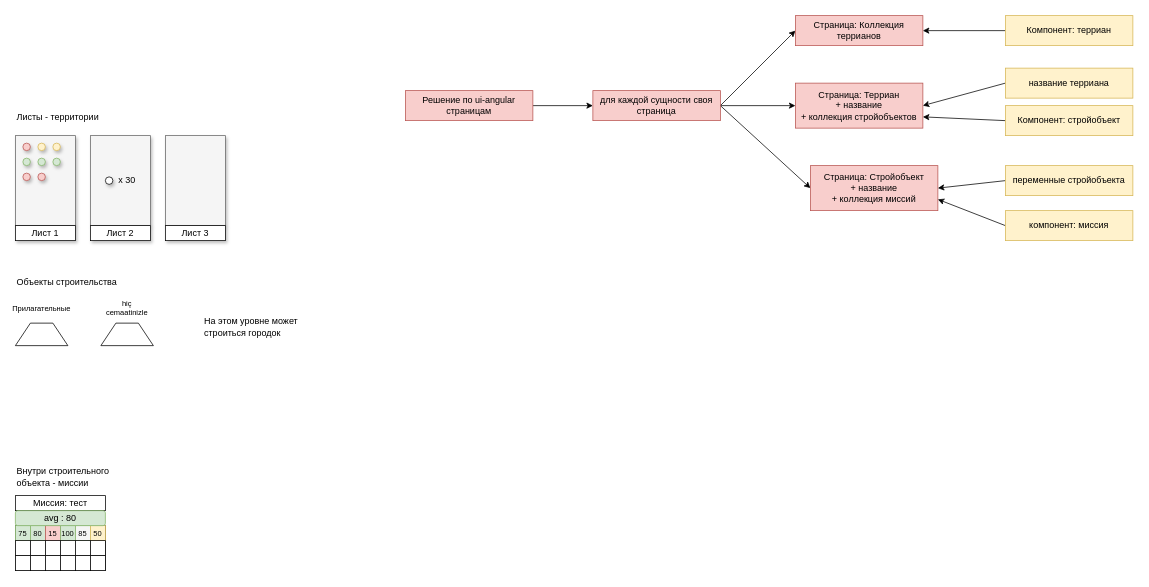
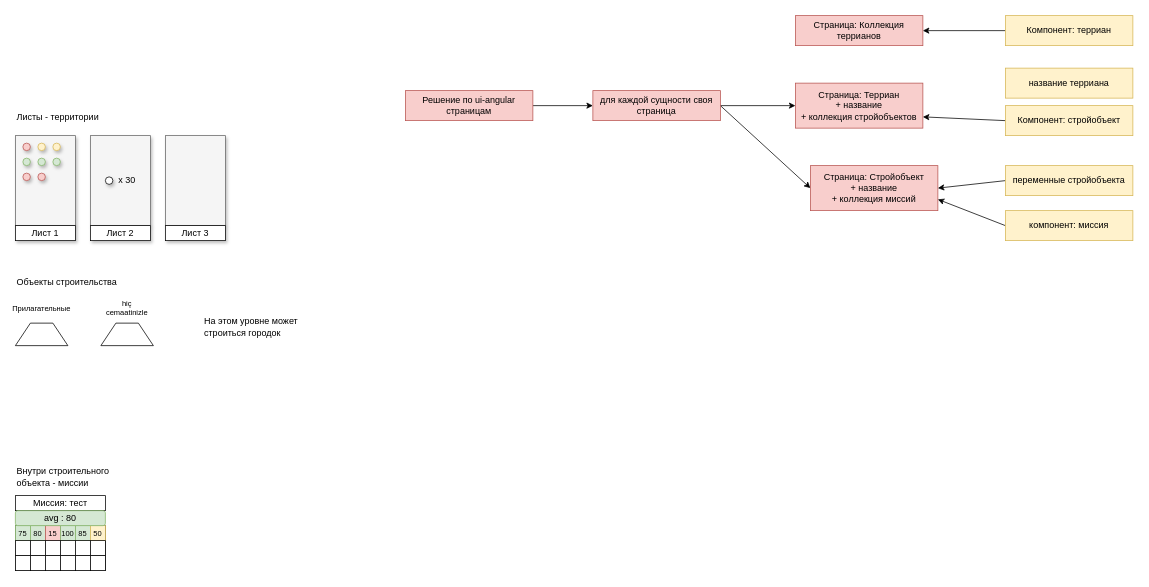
(757, 68) -> none
(966, 93) -> none
(83, 533) -> (83, 533)
